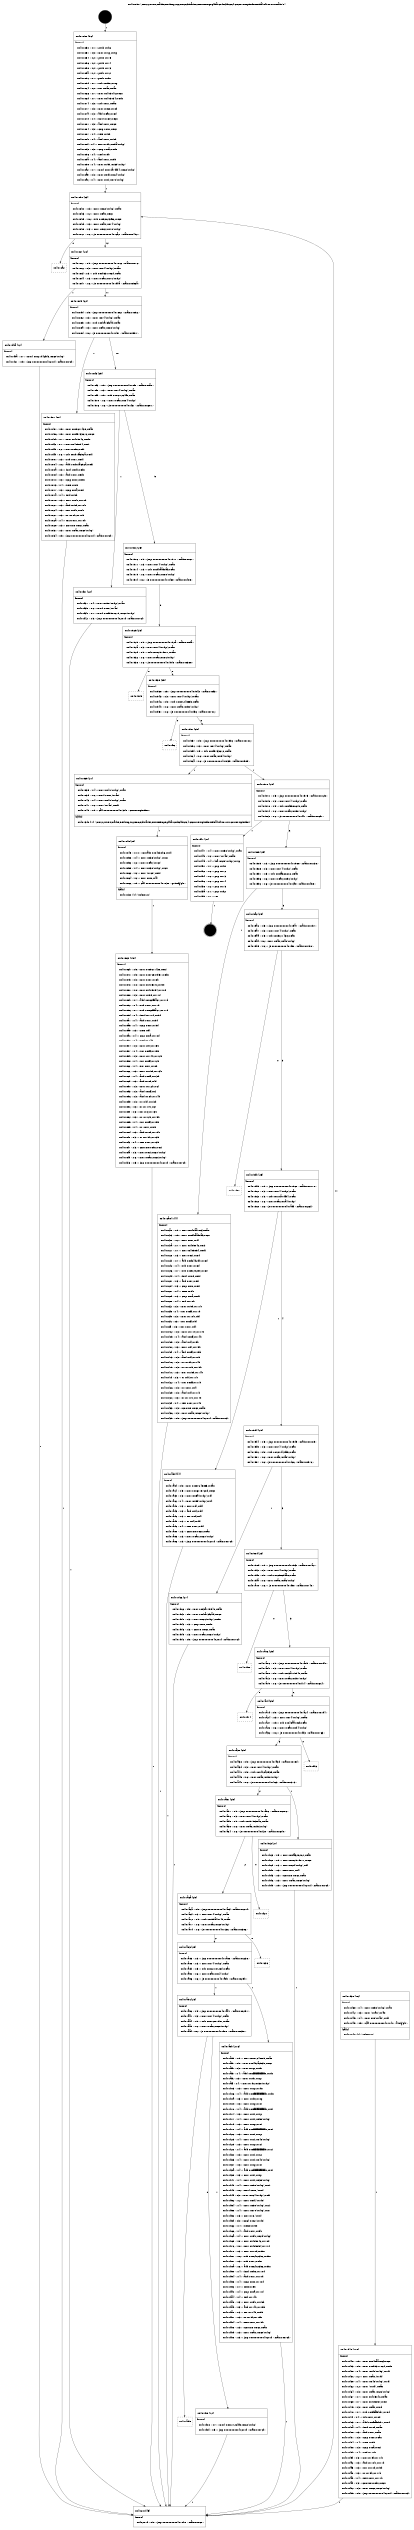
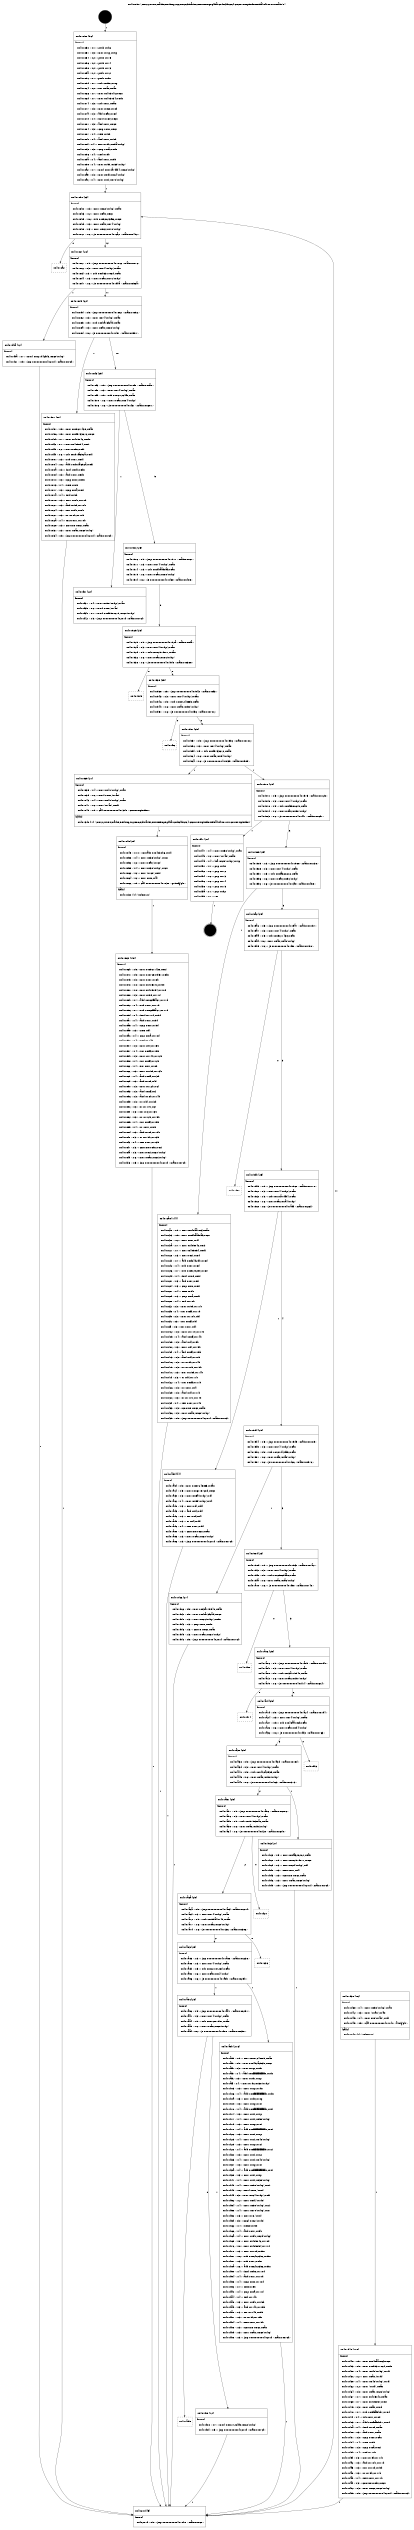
(70, 1579) -> none
